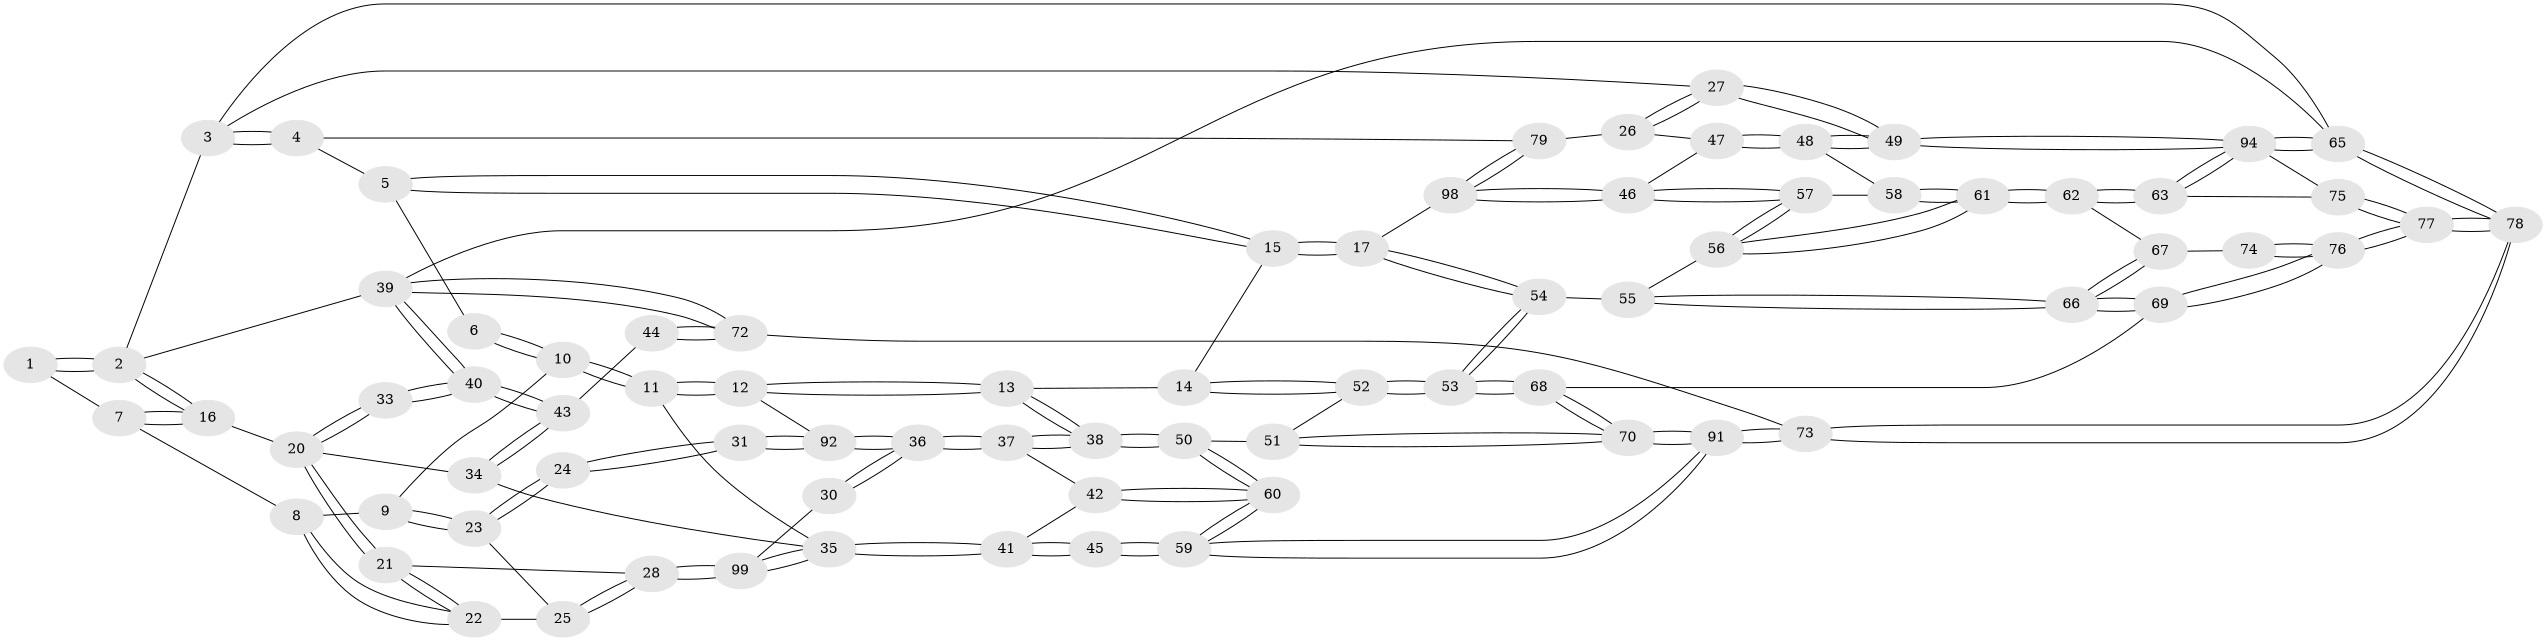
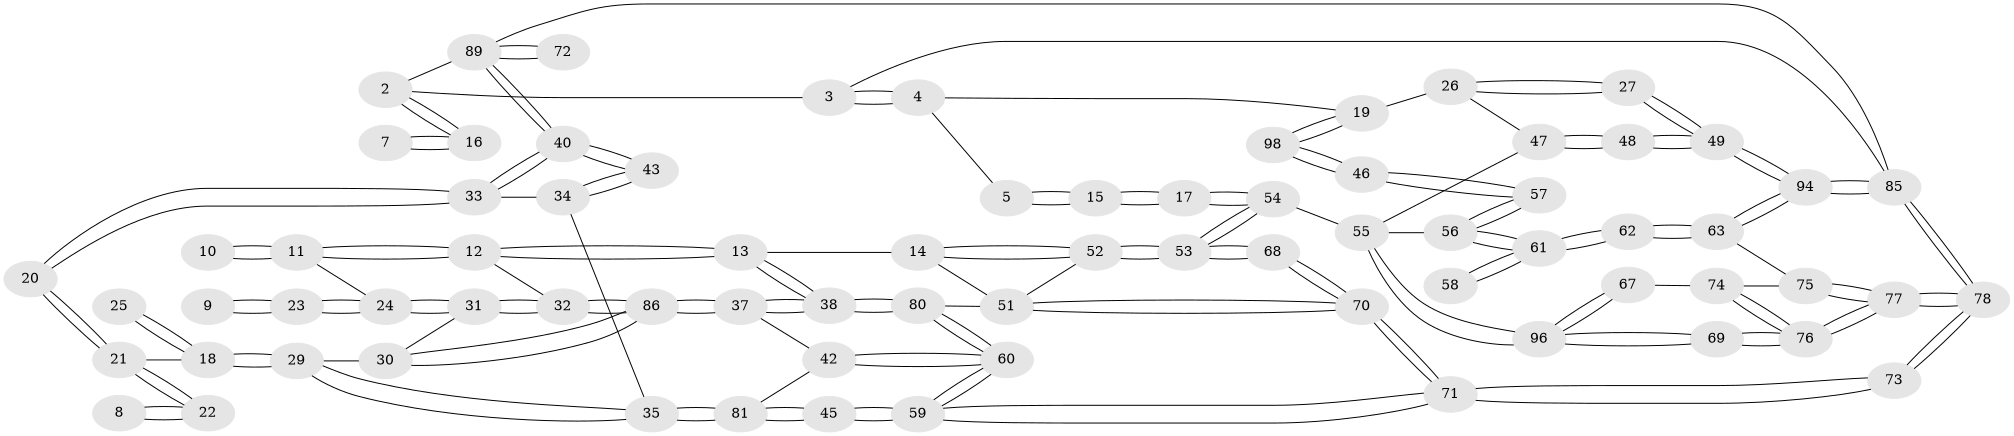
(953, 71) -> none
(1539, 141) -> (1362, 113)
(2338, 144) -> (1894, 187)
(1673, 168) -> (1454, 186)
(1850, 169) -> none
(2294, 171) -> (1761, 286)
(1850, 195) -> none
(1406, 222) -> none
(2116, 224) -> none
(386, 289) -> (474, 52)
(2072, 305) -> (1539, 339)
(1229, 318) -> (963, 280)
(474, 331) -> none
(652, 333) -> none
none -> (430, 334)
(1280, 341) -> none
(31, 365) -> none
(1863, 388) -> none
(470, 432) -> none
(253, 434) -> none
(1717, 438) -> (1451, 394)
(1184, 441) -> (918, 306)
(829, 443) -> (563, 307)
(918, 443) -> (652, 307)
(386, 462) -> (519, 197)
(208, 467) -> none
(727, 481) -> (341, 280)
(341, 514) -> none
(1007, 549) -> (741, 414)
(741, 571) -> (297, 361)
(652, 574) -> (208, 360)
(520, 576) -> none
(519, 619) -> none
